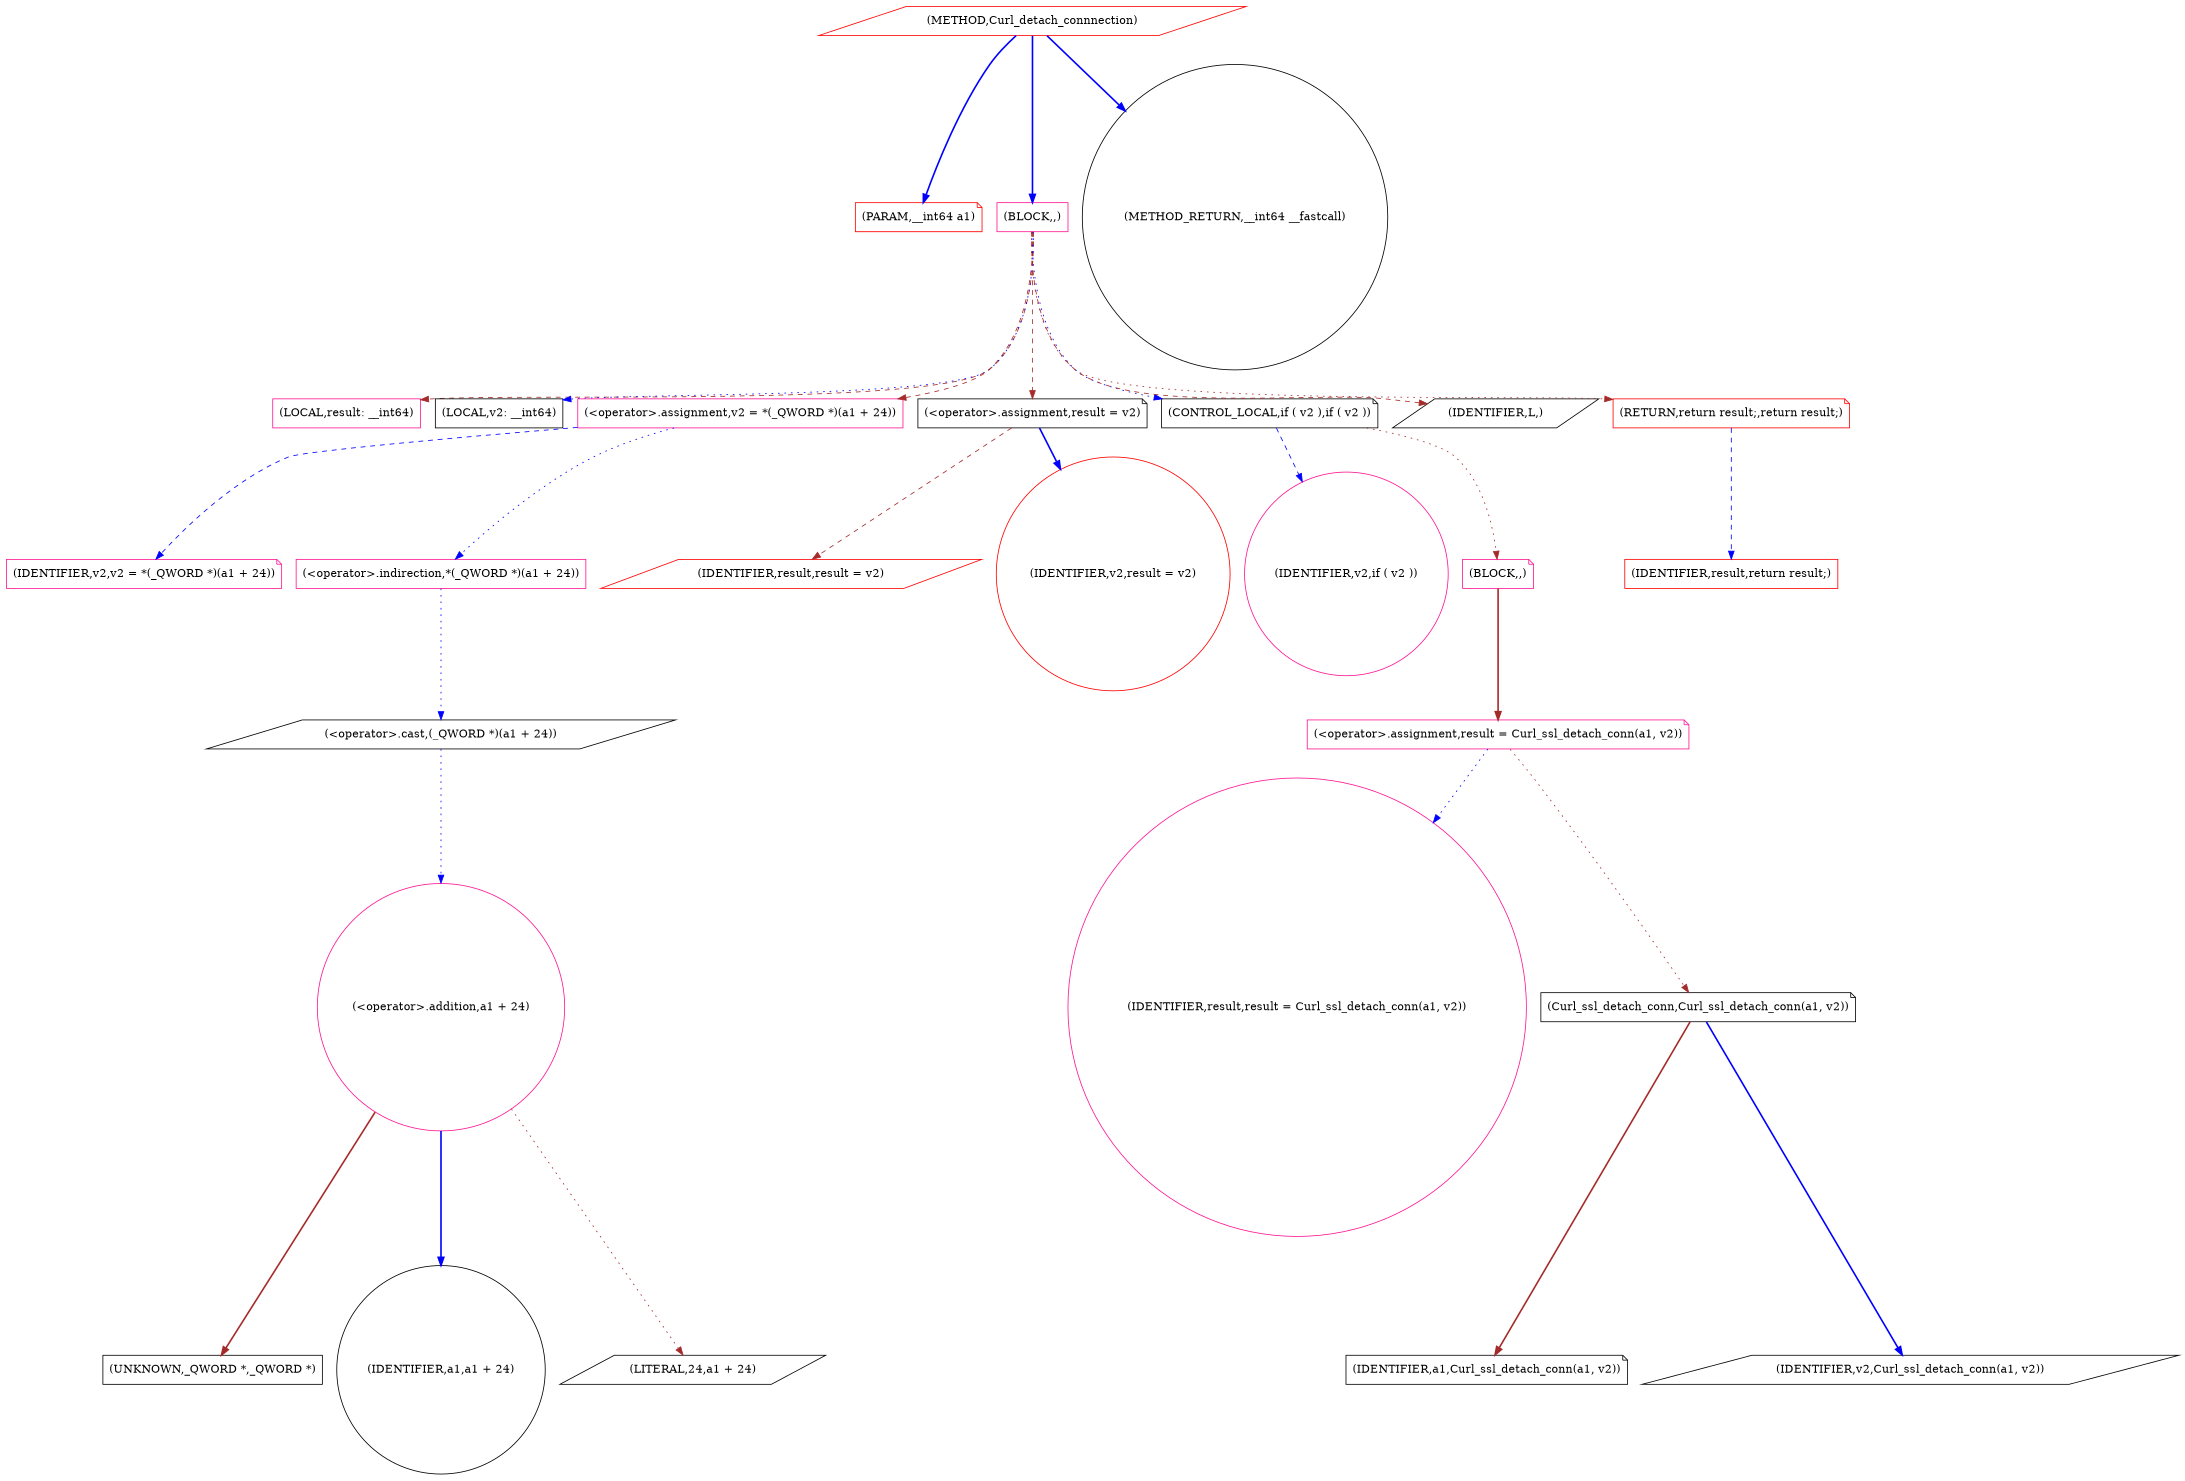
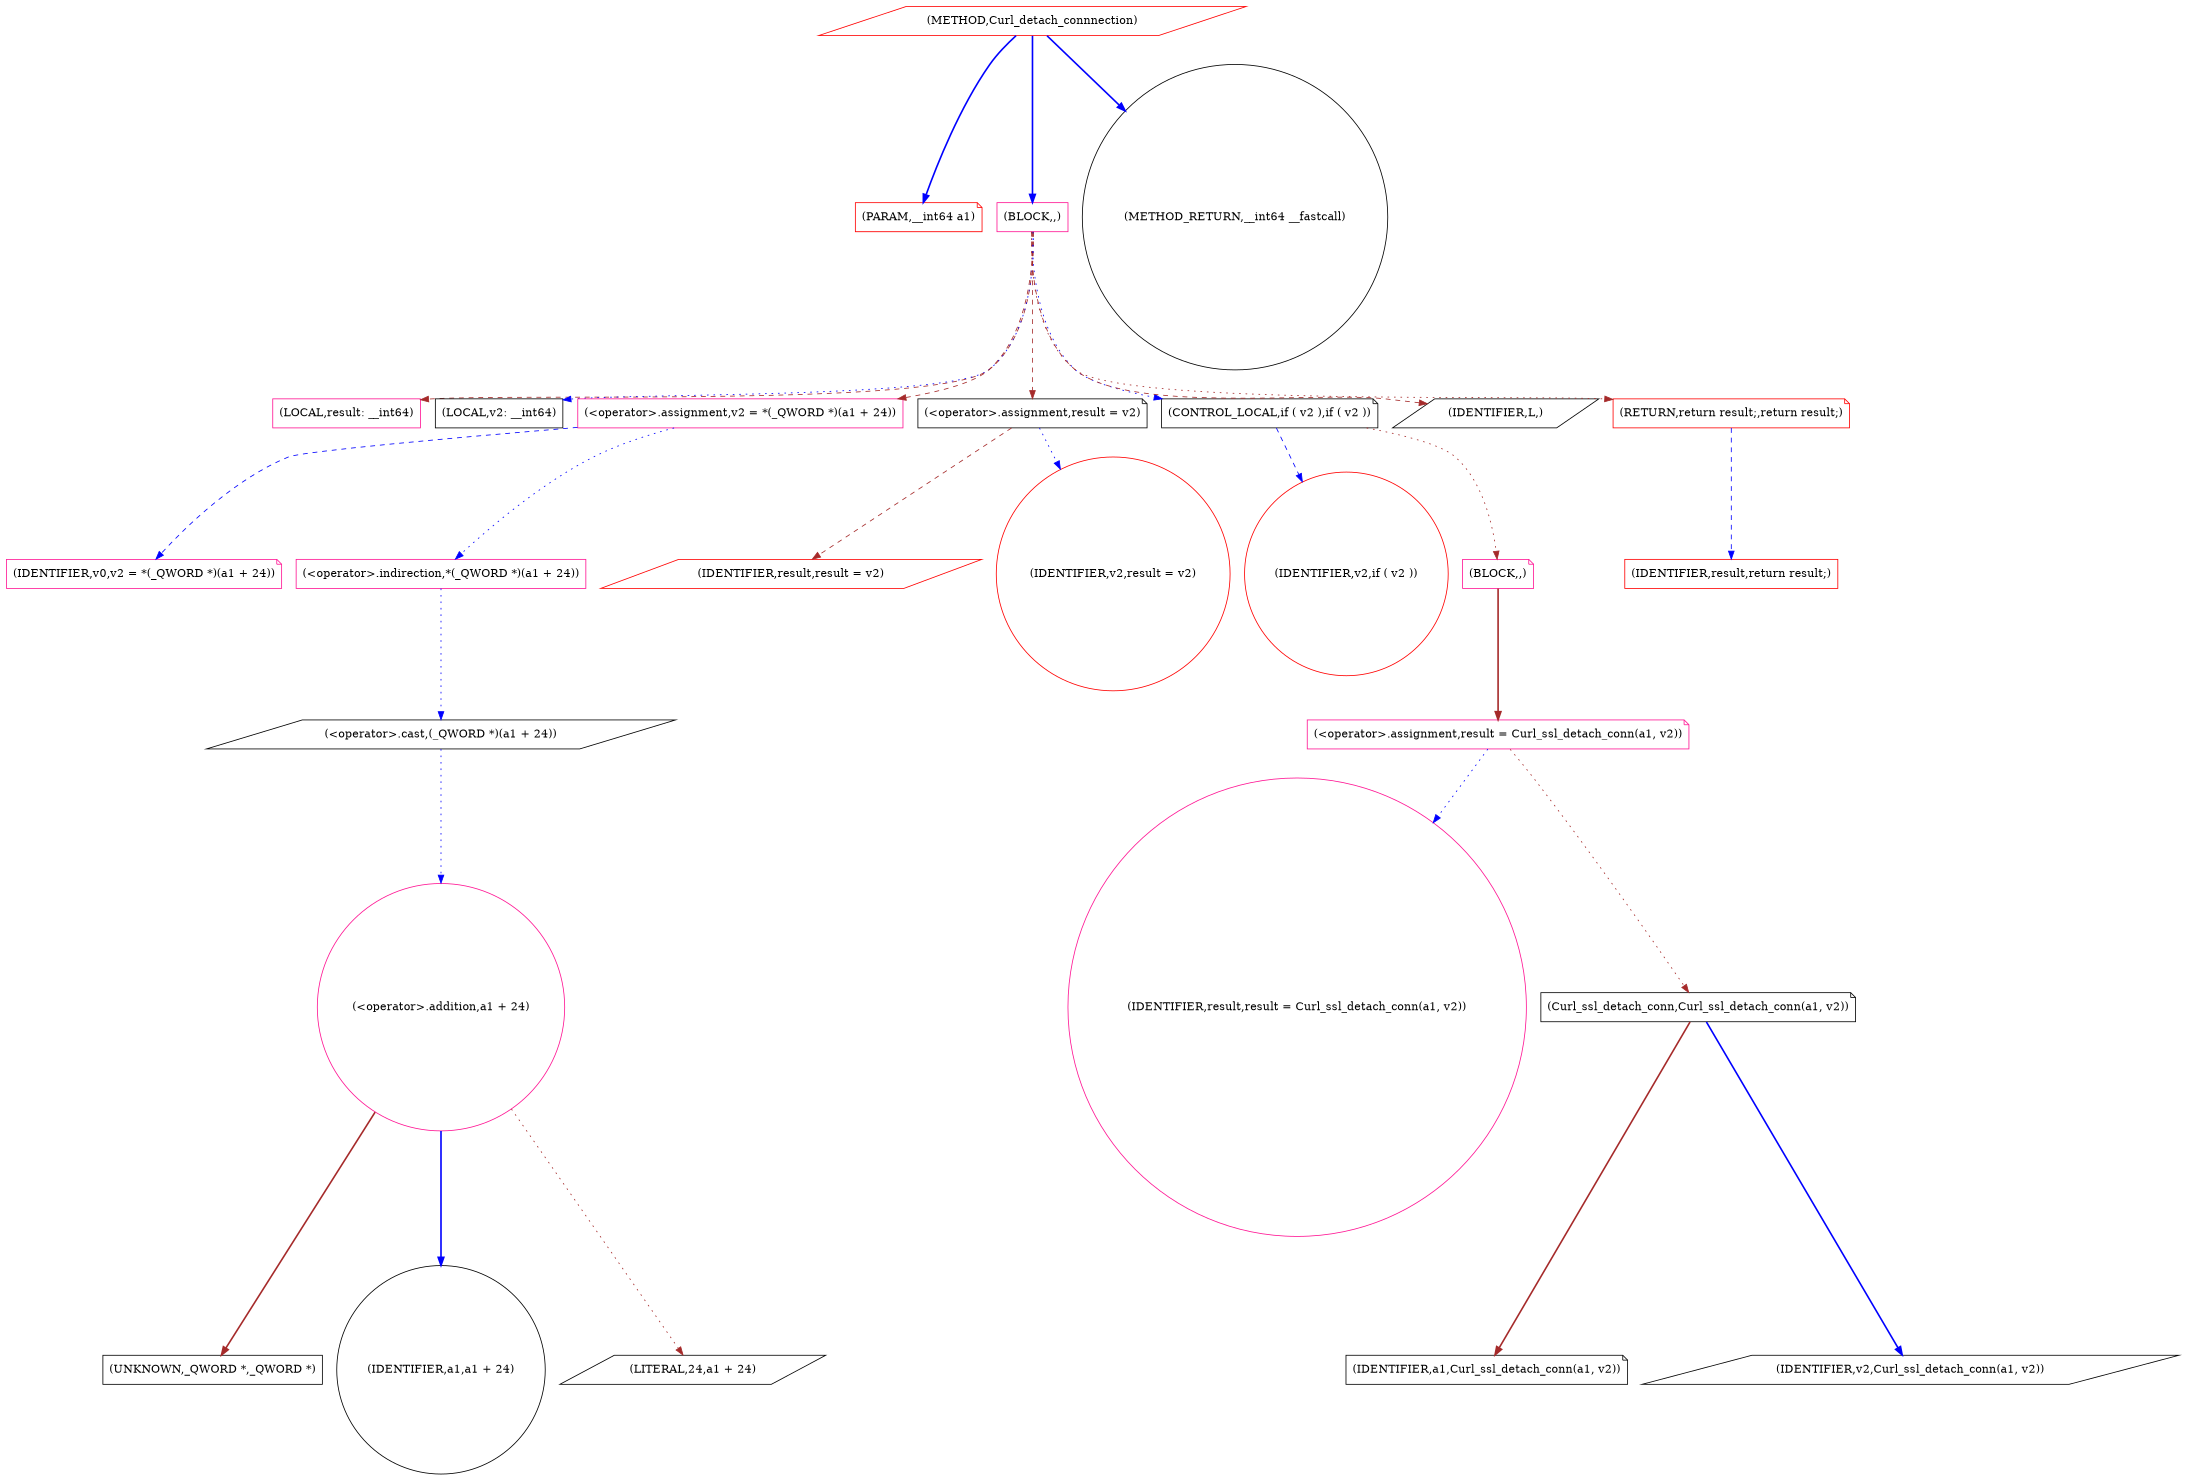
(1048, 445) -> (1048, 445)
(144, 574) -> (144, 574)
(1346, 574) -> (1346, 574)
